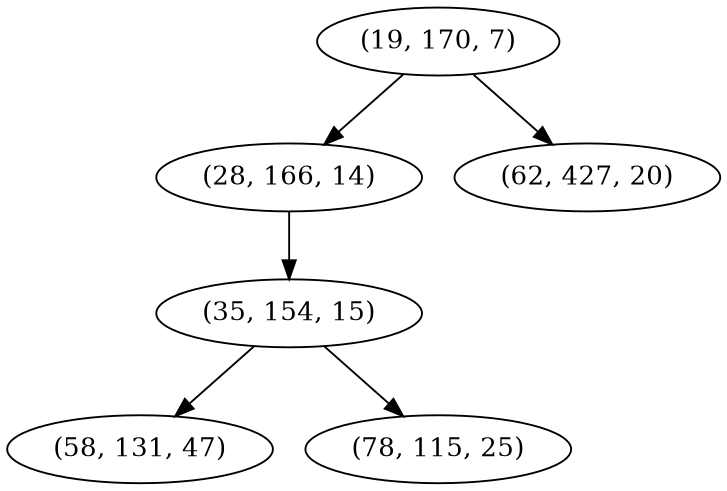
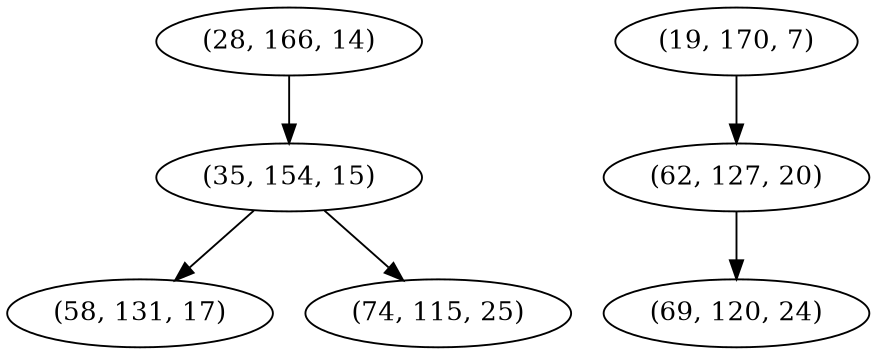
(371, 103) -> none
(587, 177) -> (736, 177)
none -> (736, 313)
(140, 449) -> (140, 313)
(438, 449) -> (438, 313)
